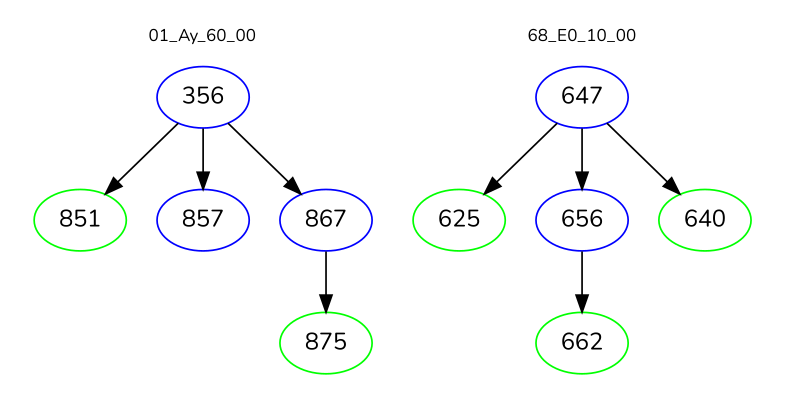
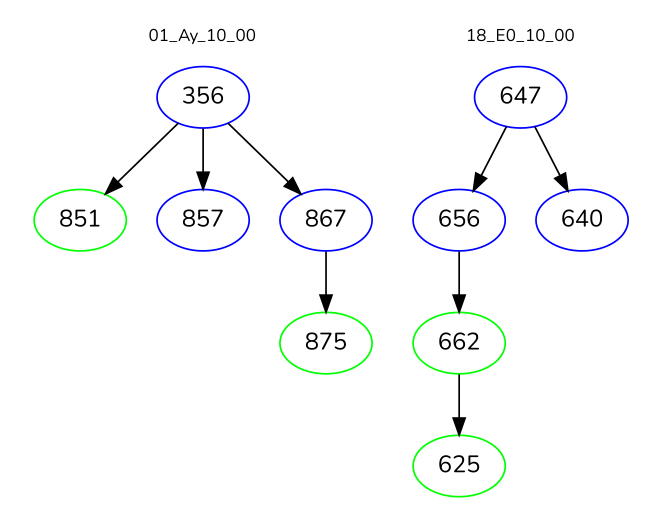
(203, 37) -> (203, 37)
(582, 37) -> (521, 37)
(527, 153) -> (459, 396)
(705, 220) -> (582, 220)
